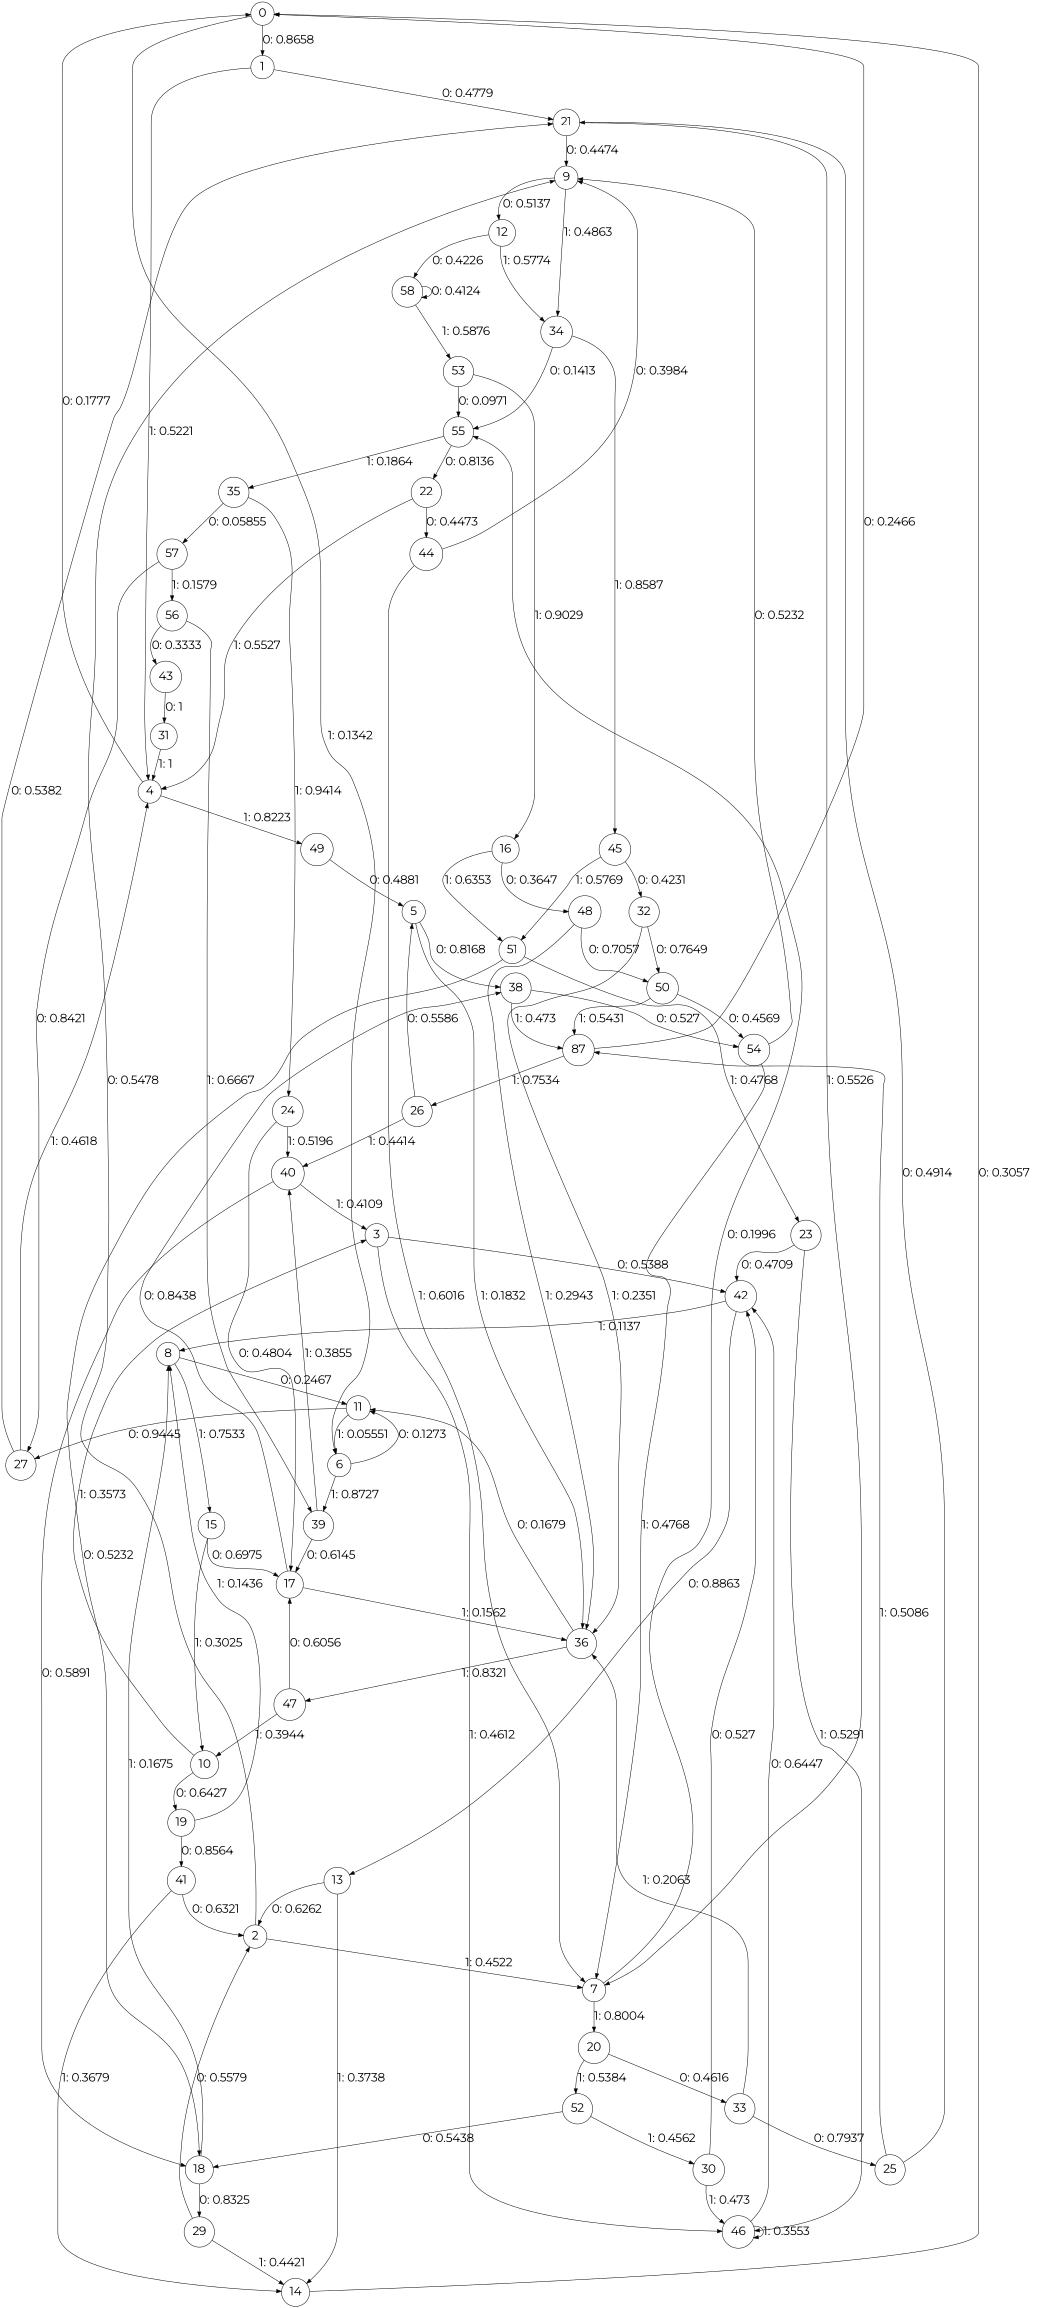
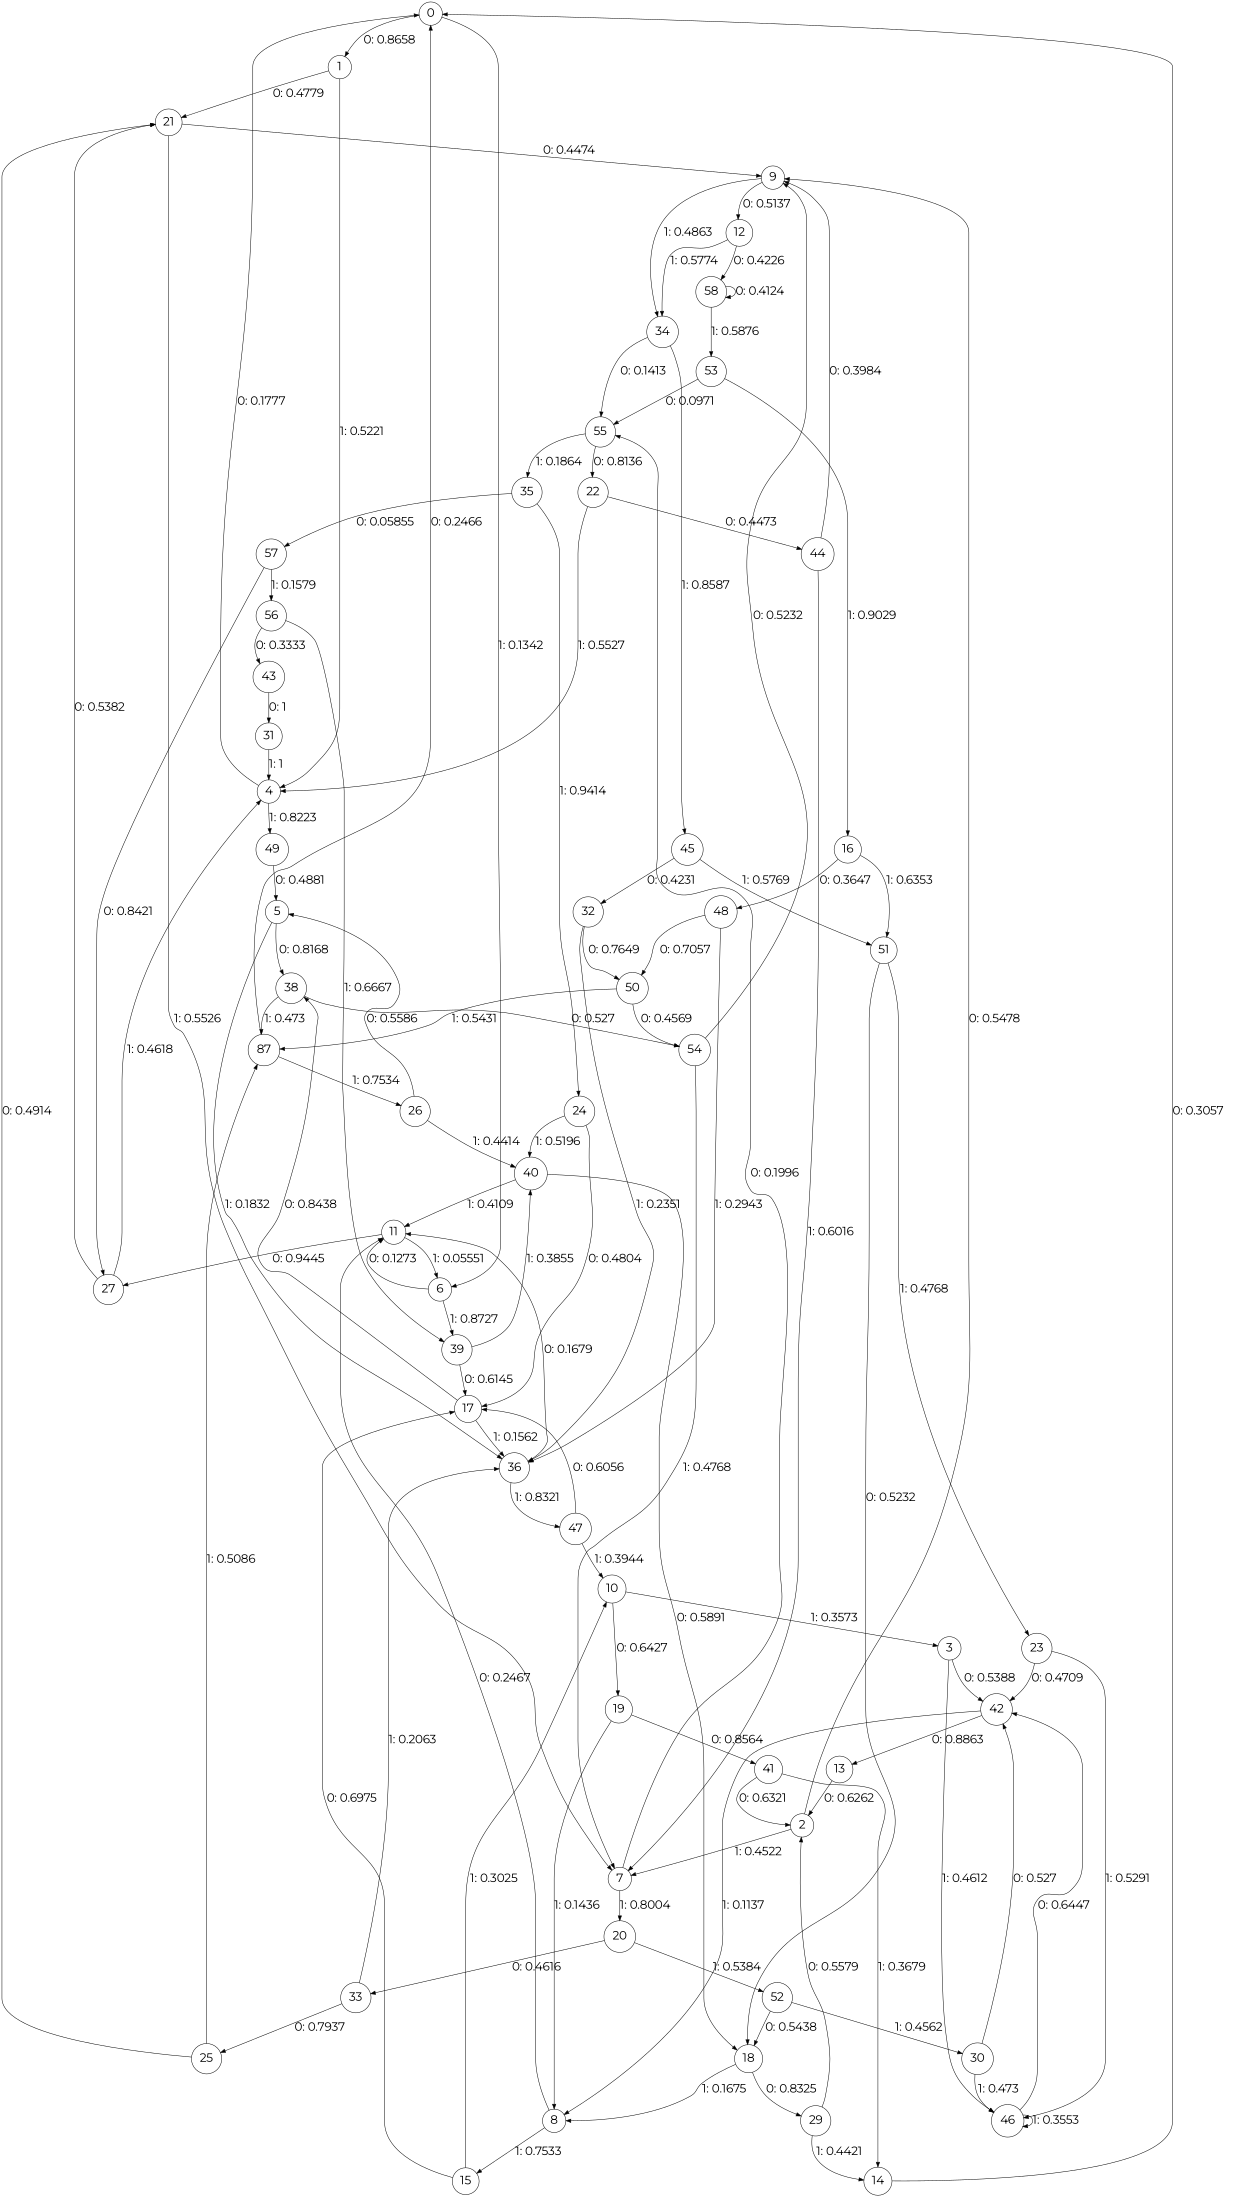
(330, 1207) -> (462, 1201)
(337, 2092) -> none
